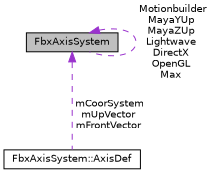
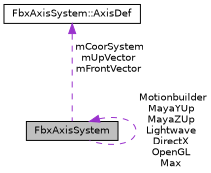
(72, 106) -> (72, 77)
